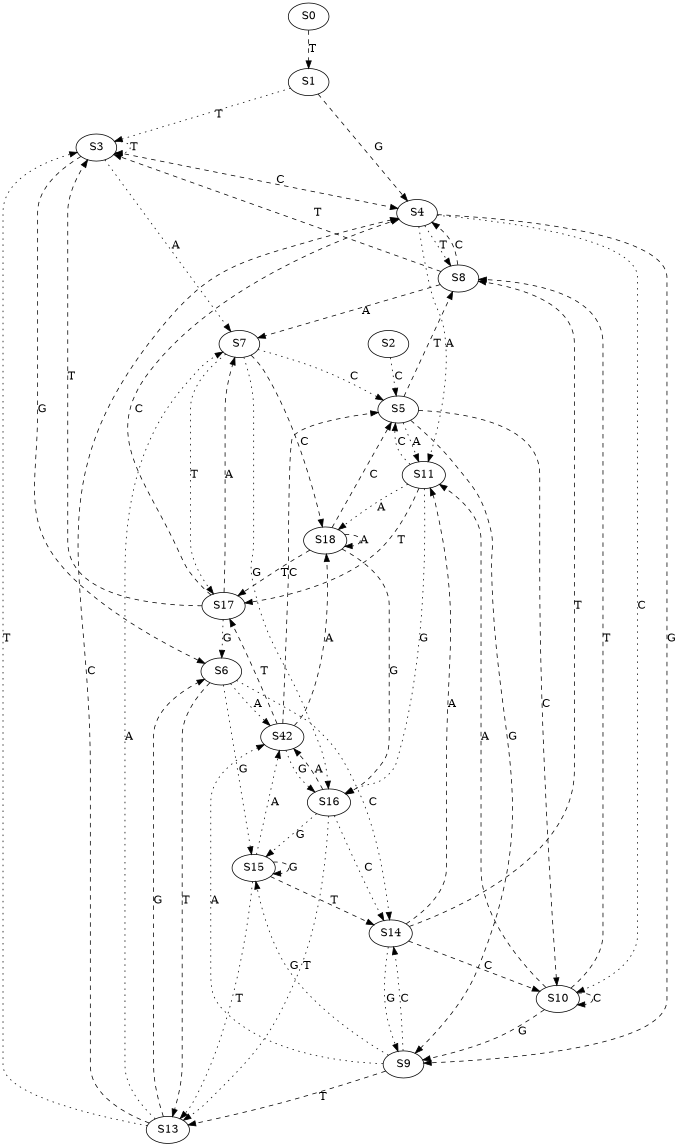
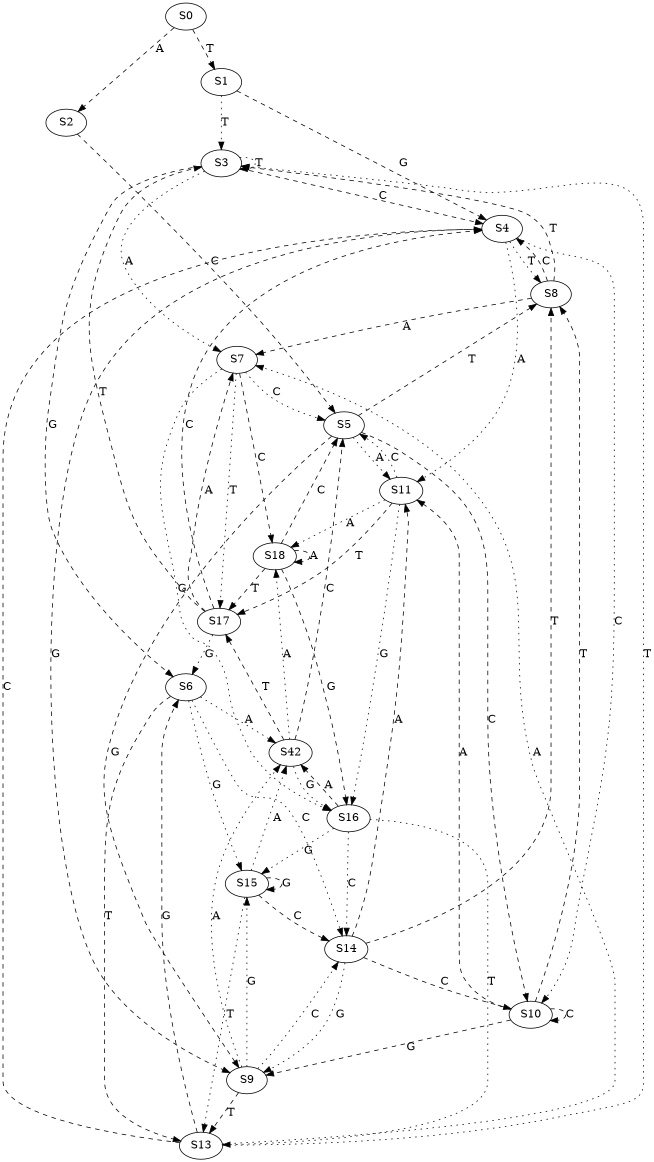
none -> (129, 67)
(393, 373) -> (203, 259)
(323, 647) -> (283, 658)
(334, 901) -> (298, 917)
